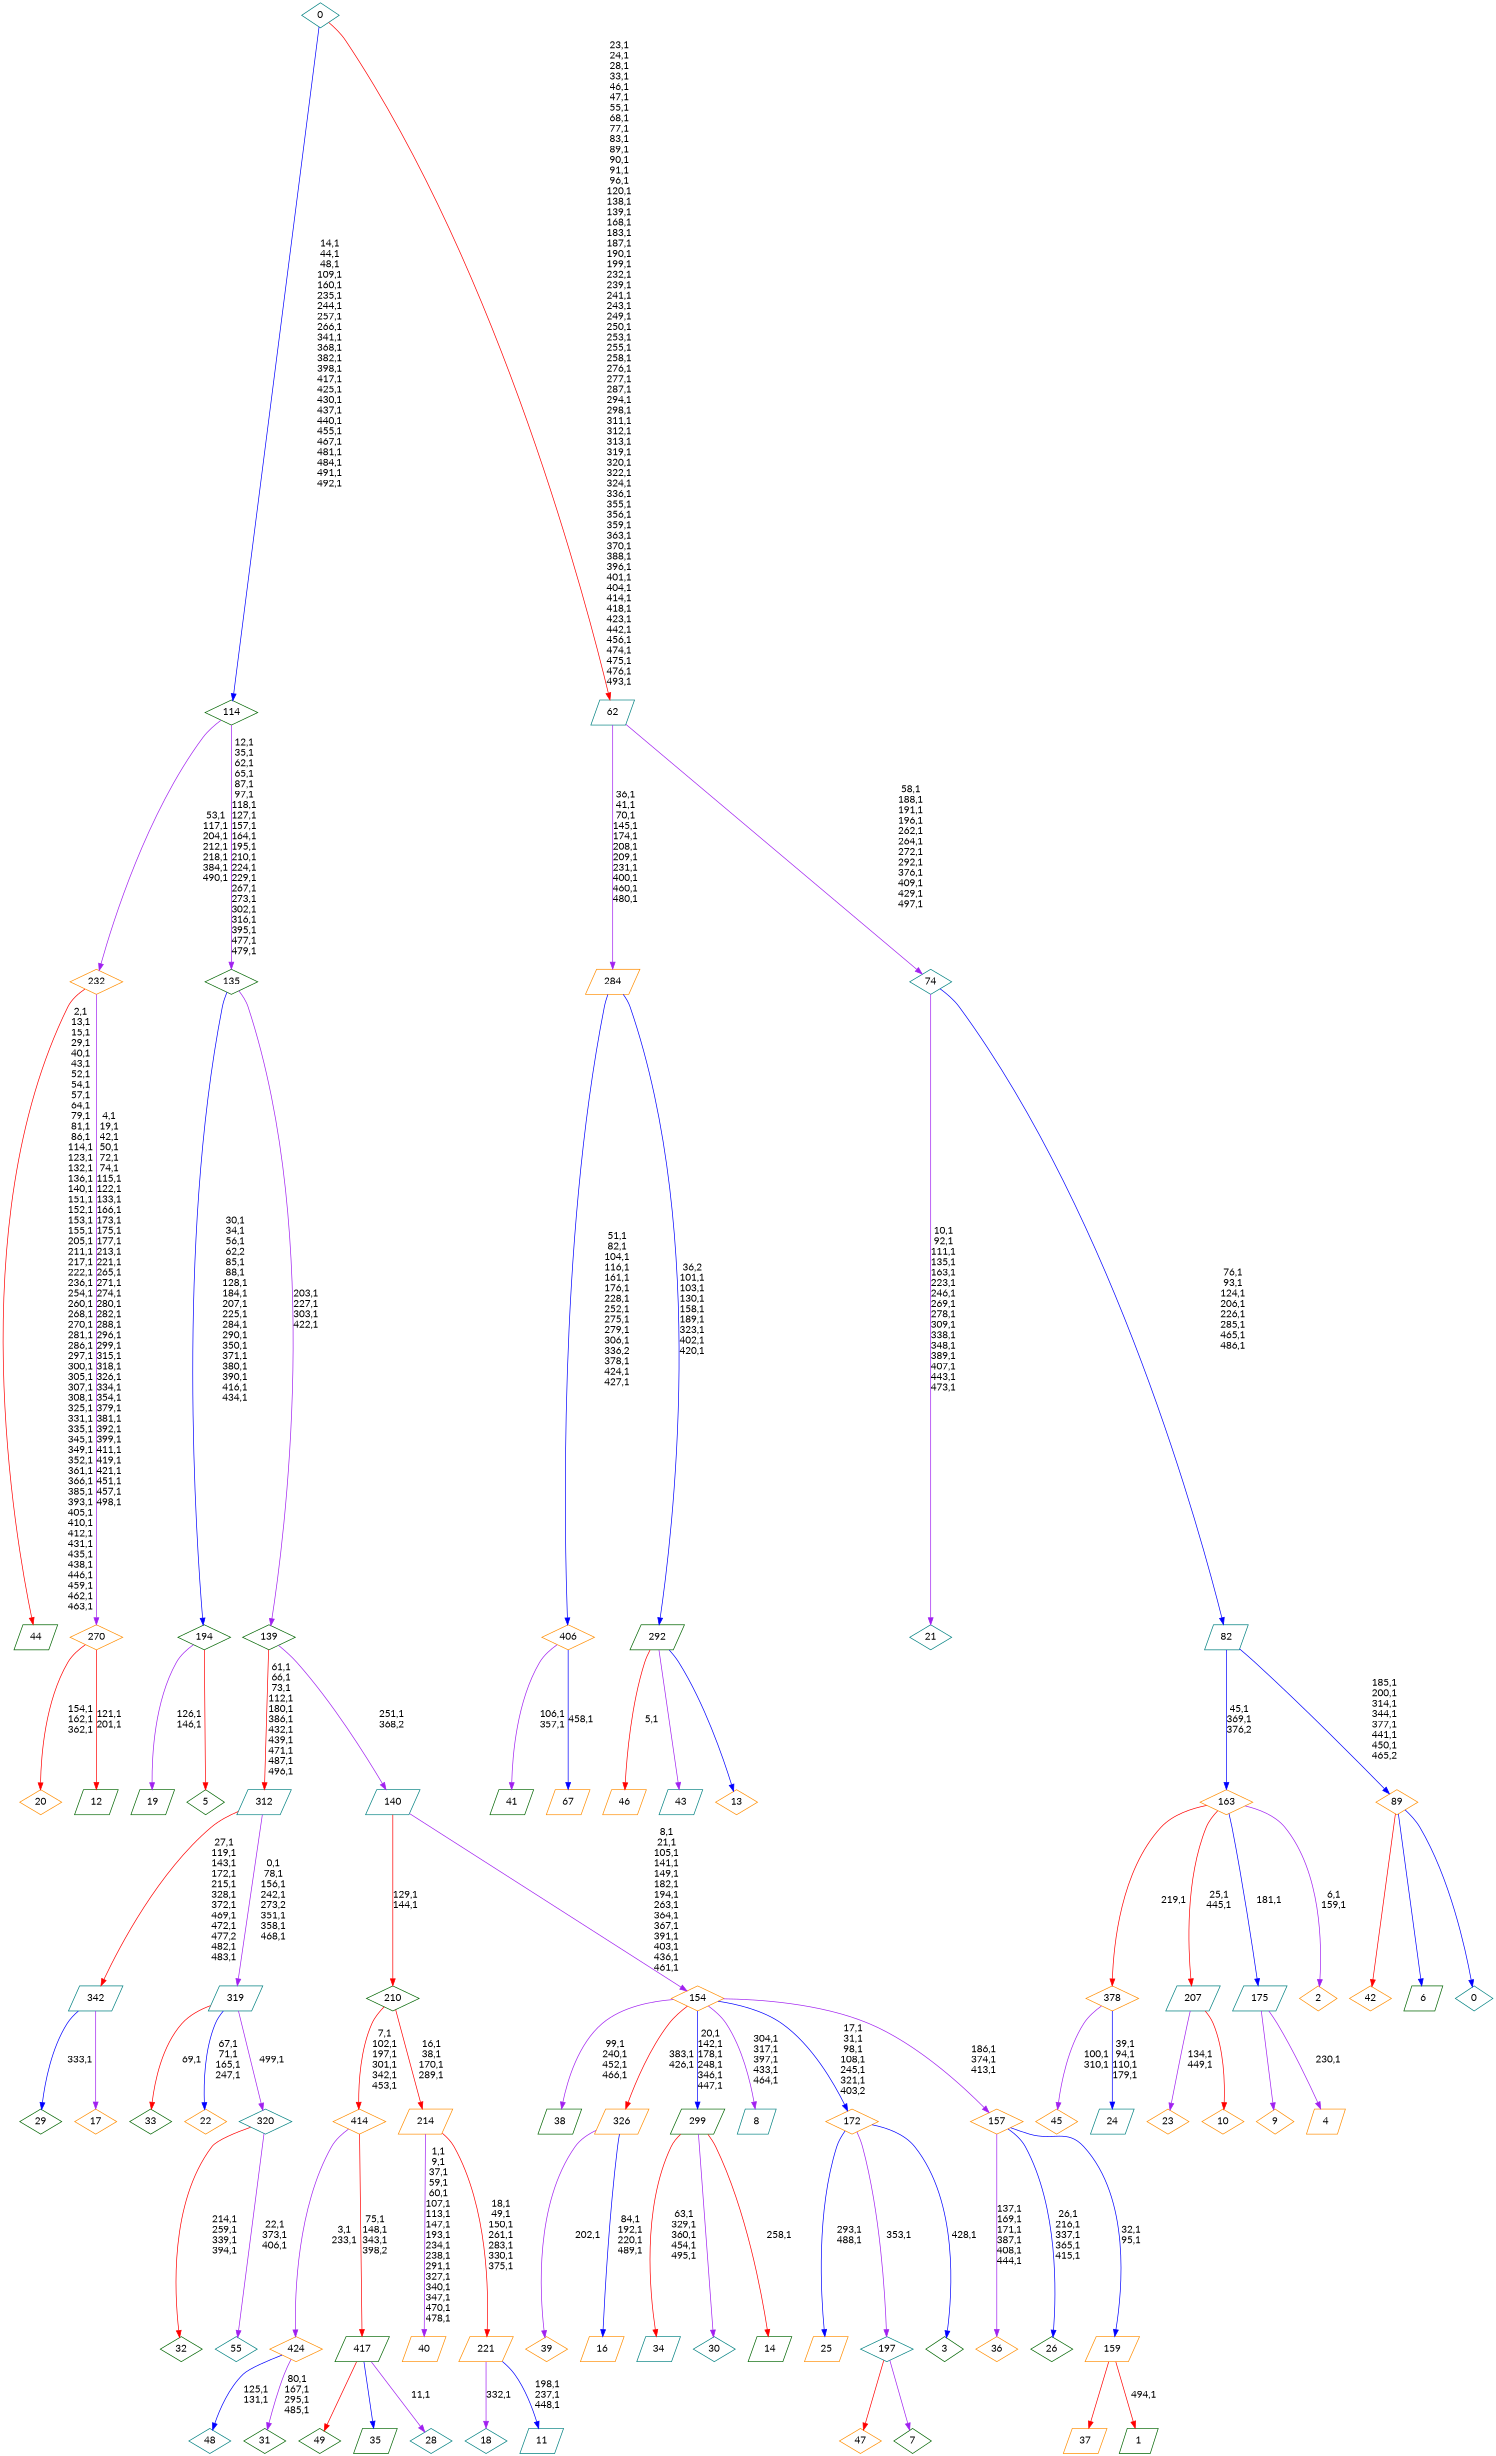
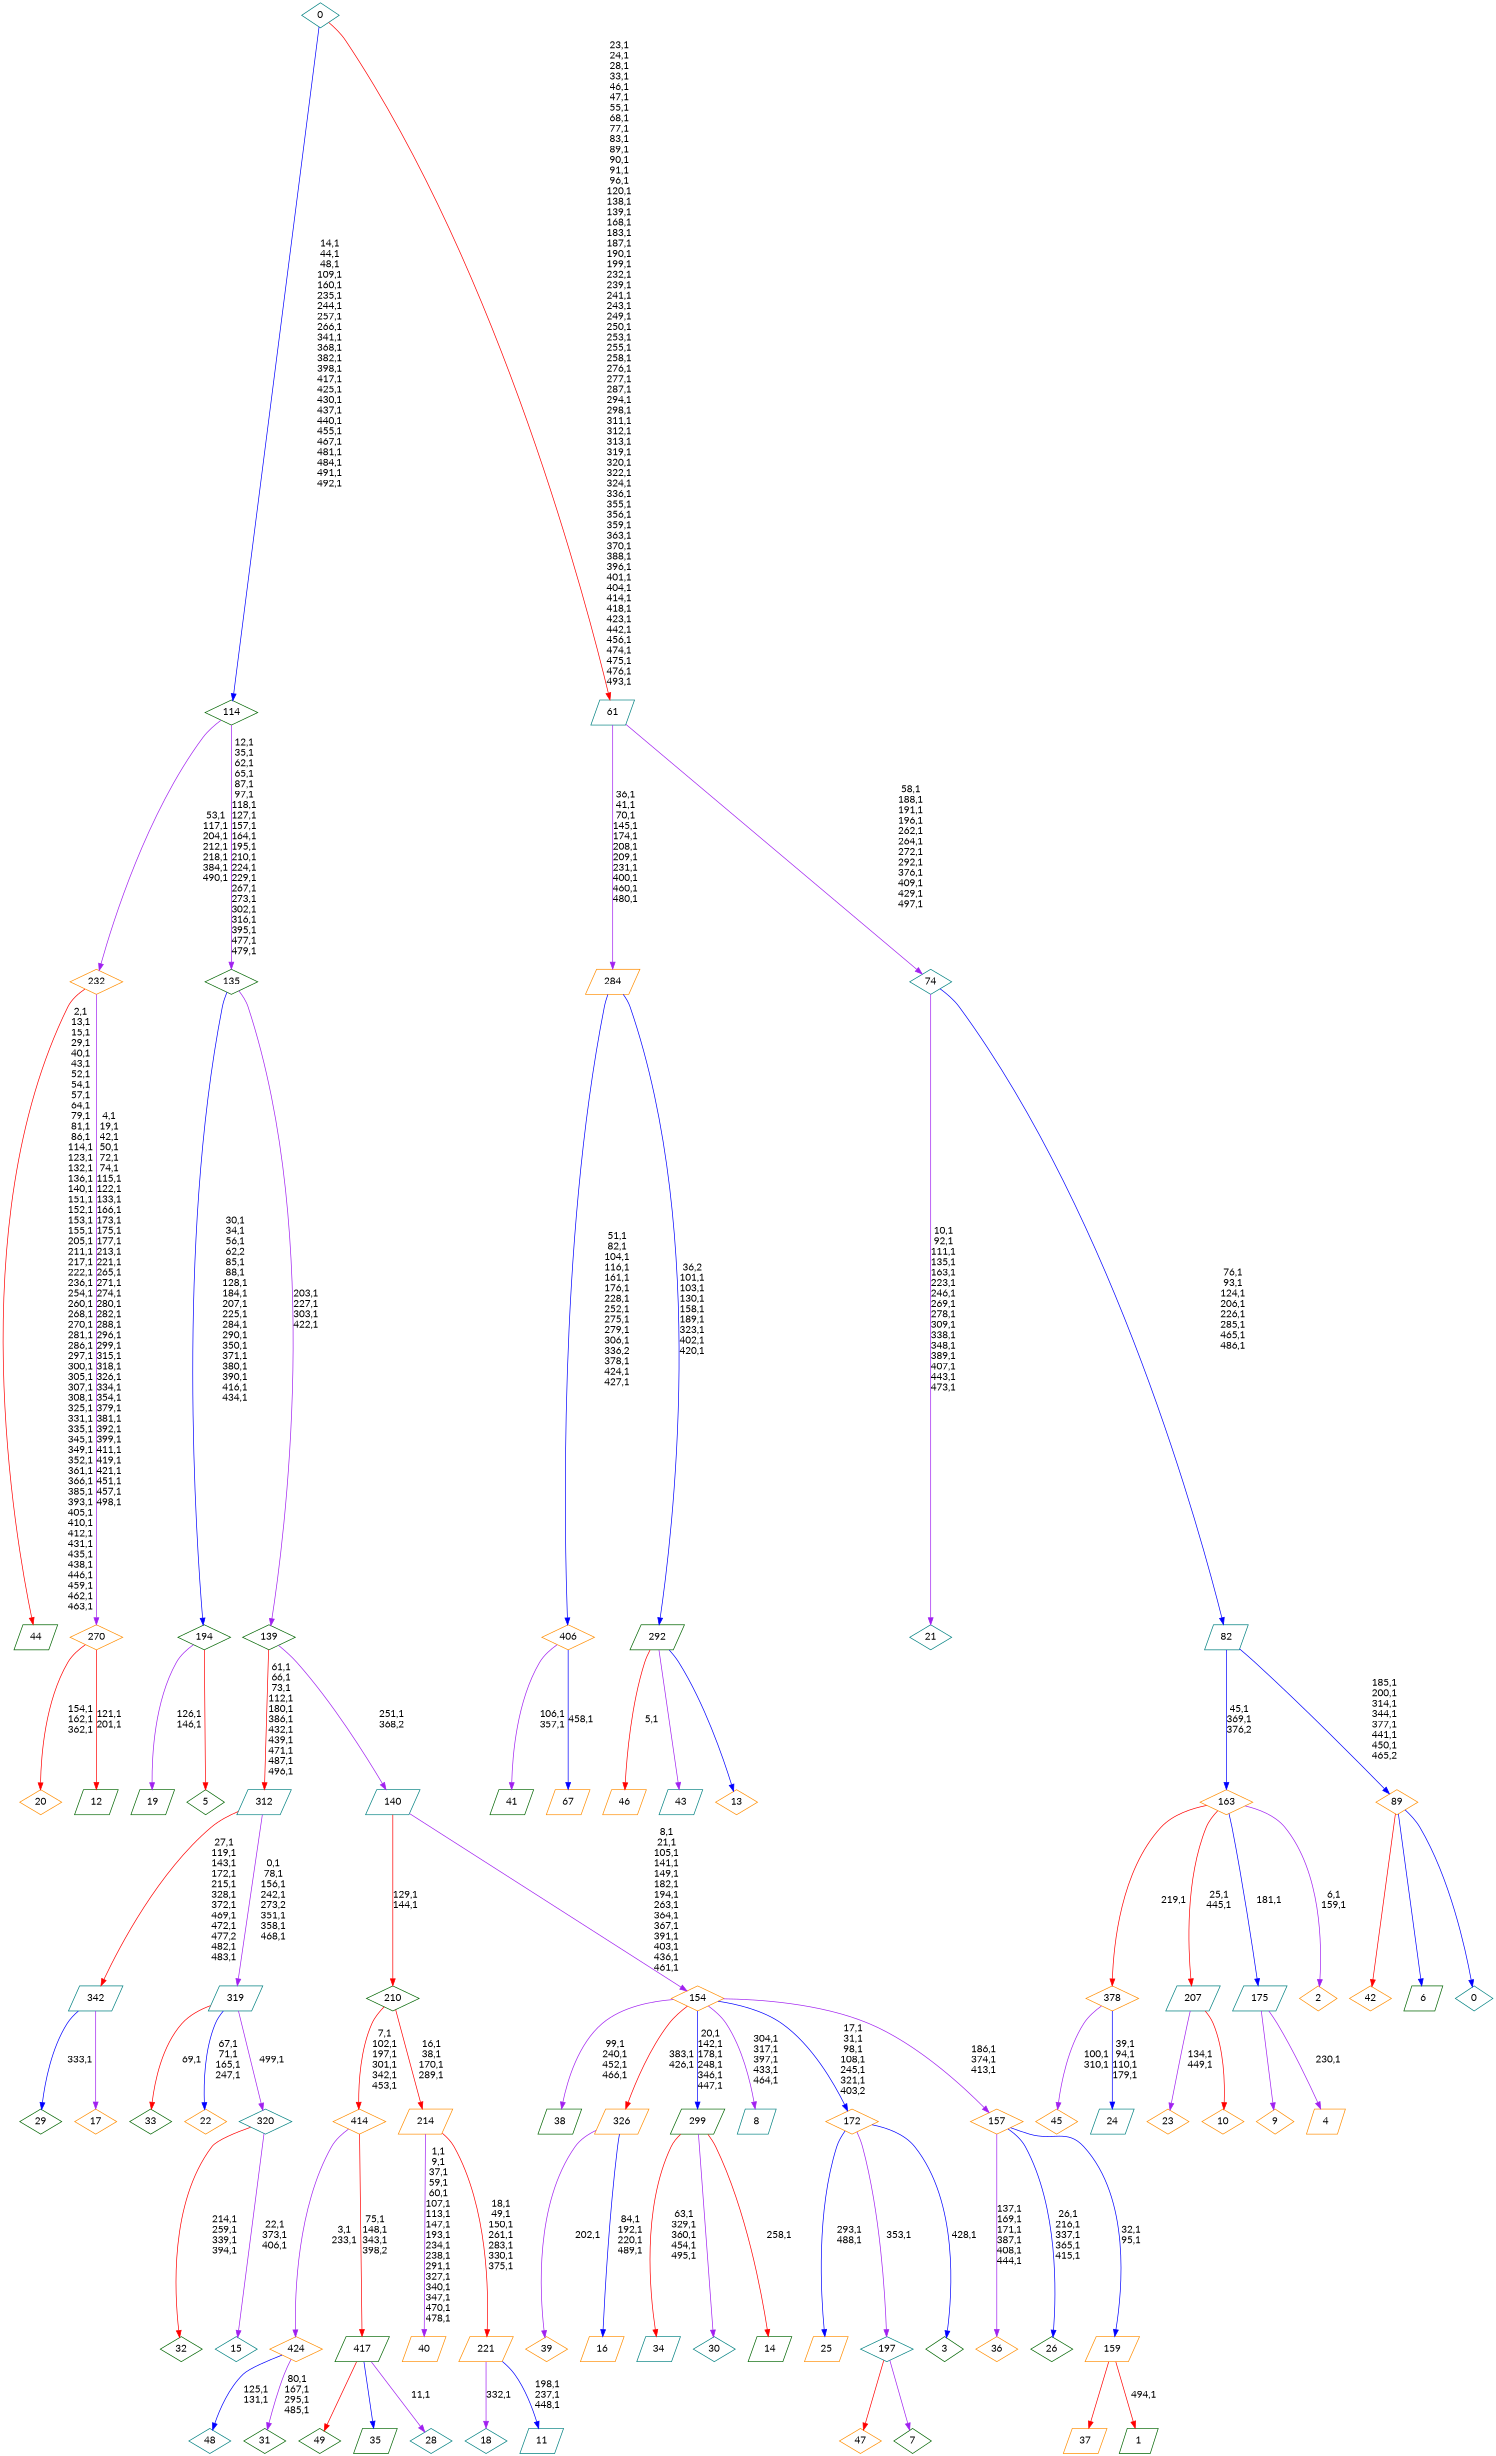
(613, 713) -> (613, 713)
(236, 2349) -> (236, 2349)
